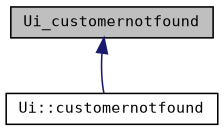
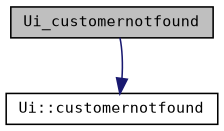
(102, 74) -> (122, 58)
